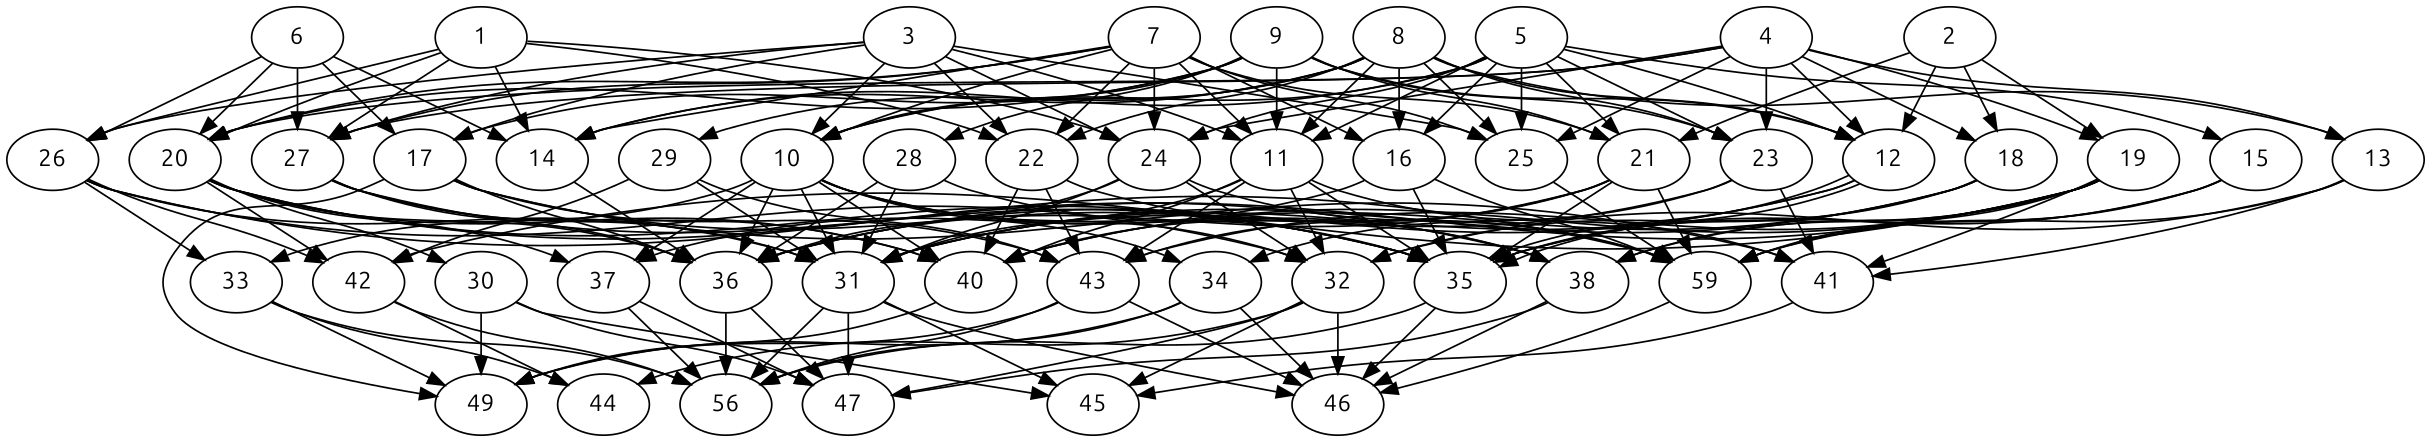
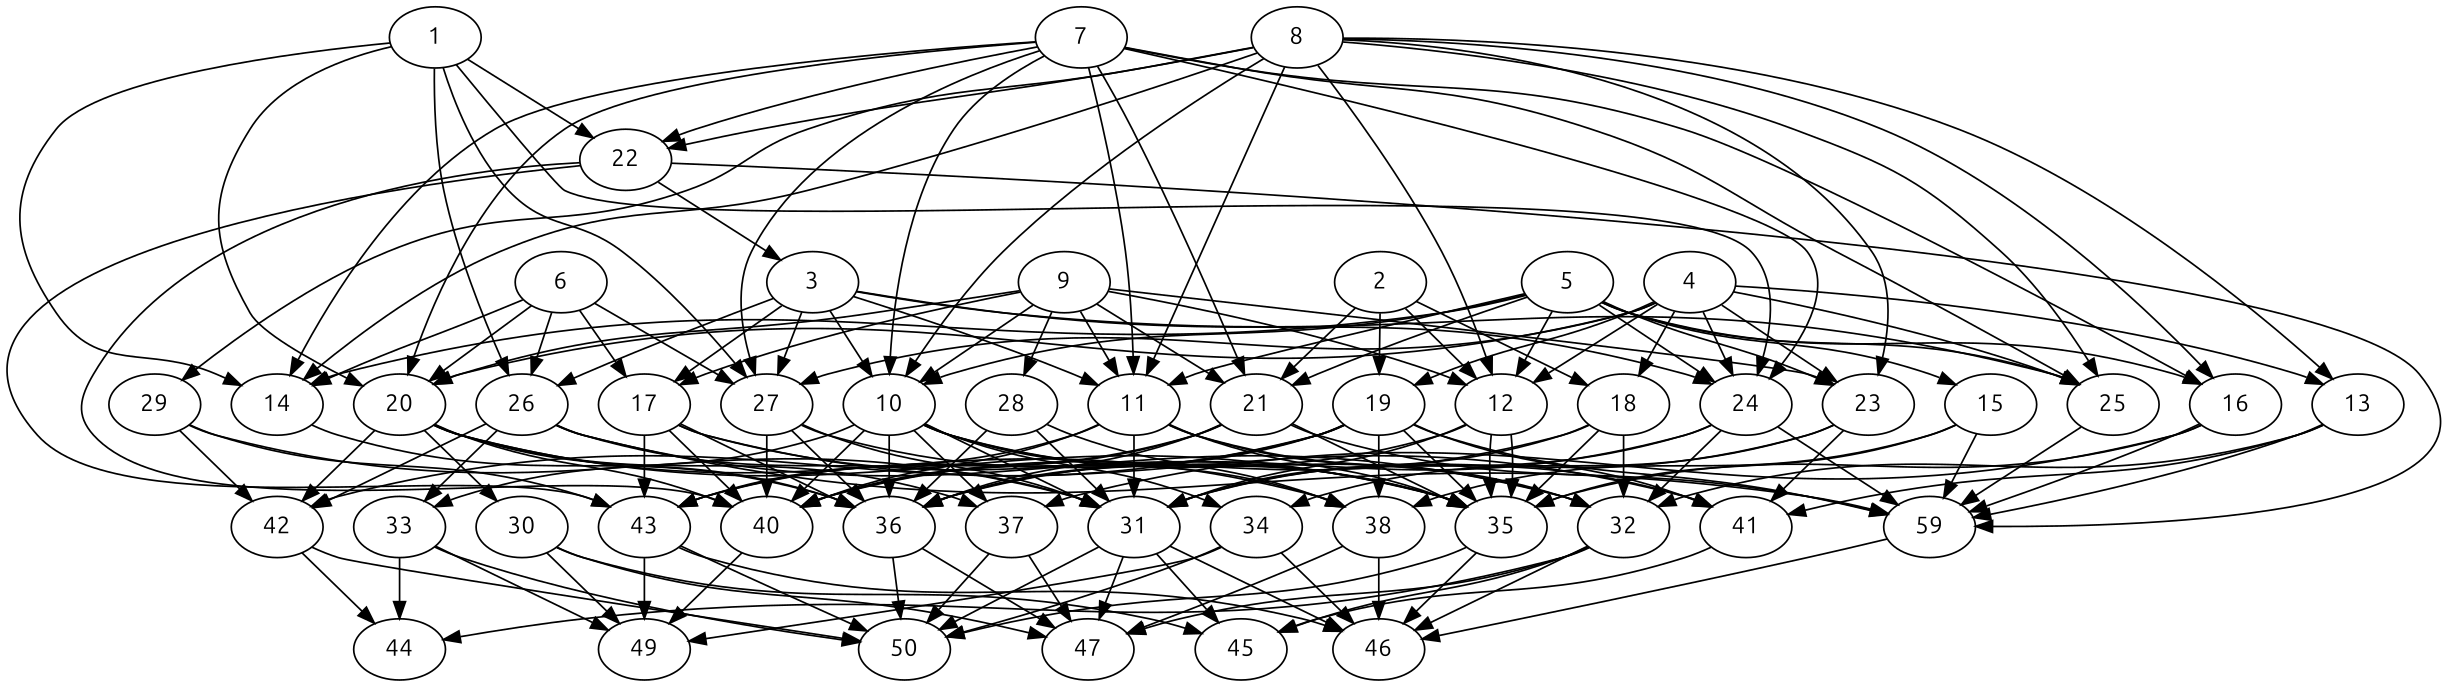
(964, 92) -> (717, 220)
(167, 298) -> (684, 445)
(726, 405) -> (904, 649)
